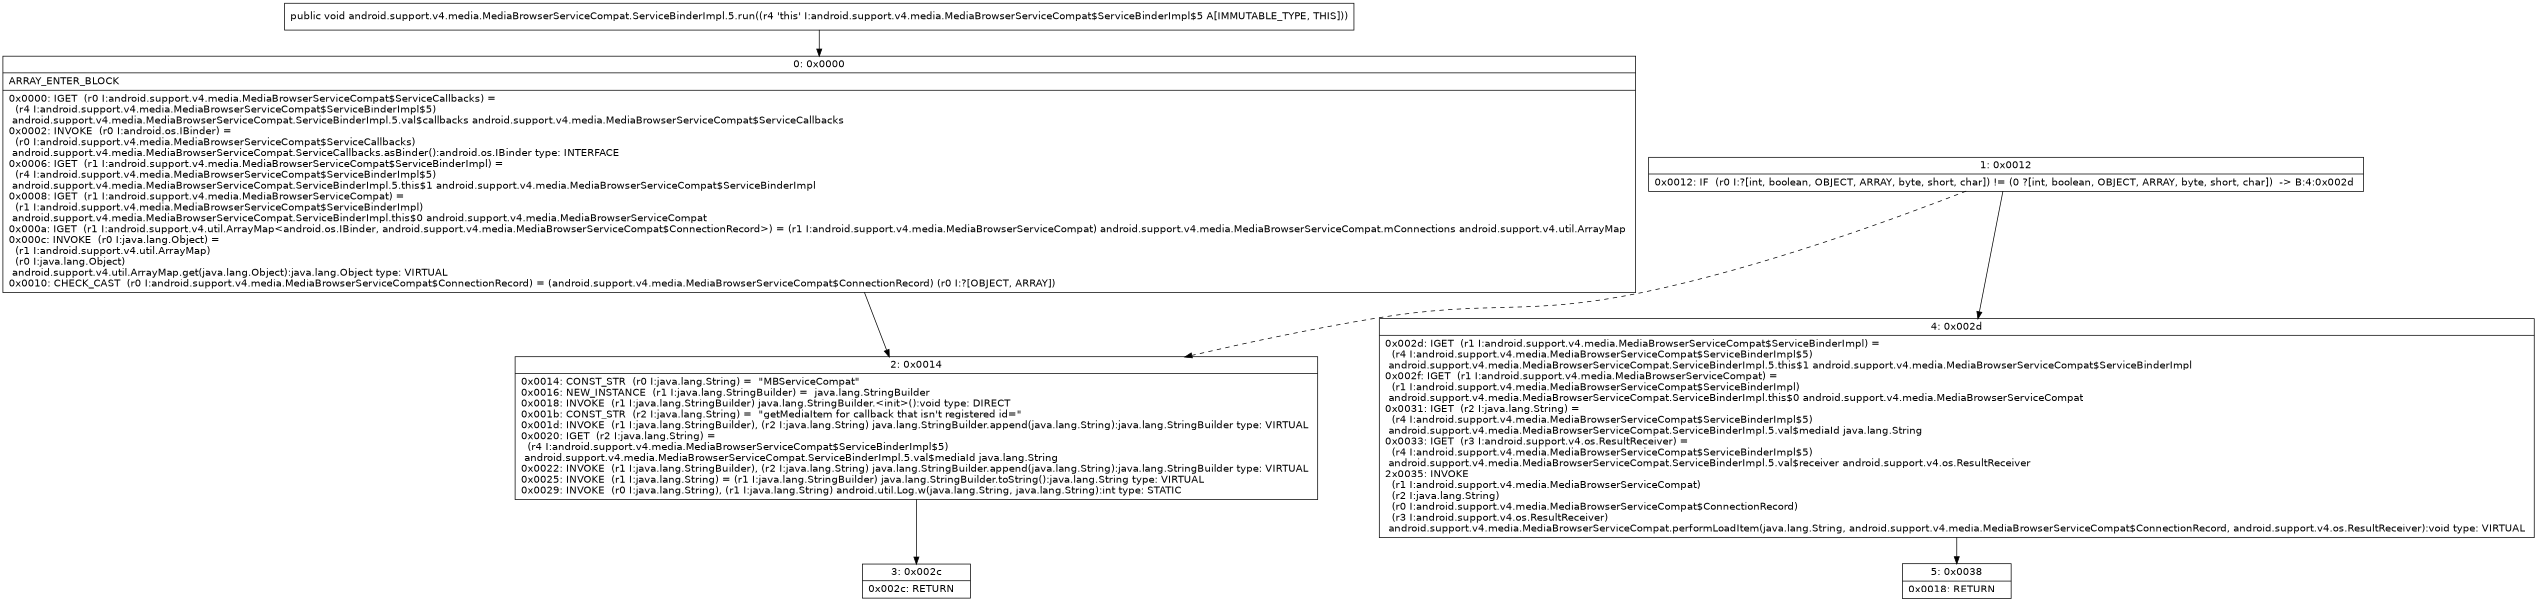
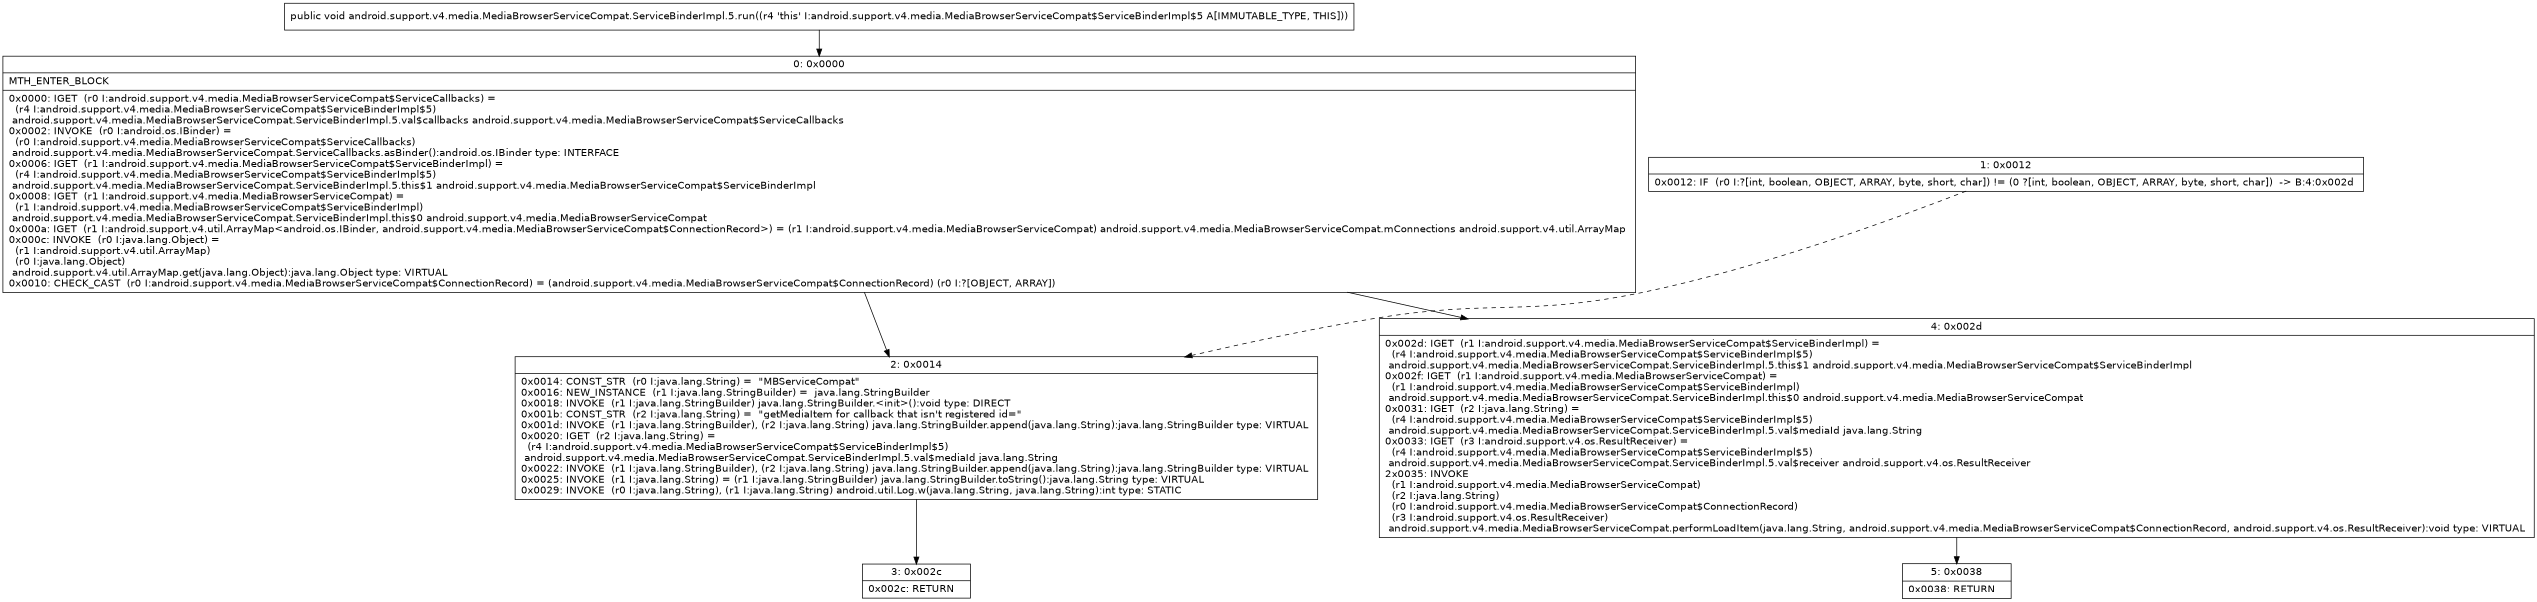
(64, 81) -> (59, 81)
(1991, 251) -> (1404, 305)
(1957, 589) -> (1957, 589)
